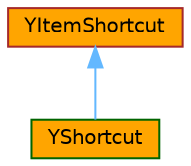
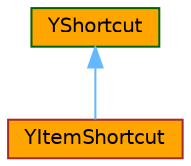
(95, 94) -> (95, 94)
